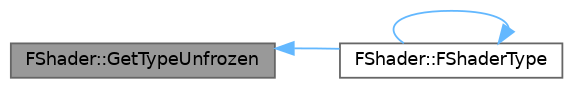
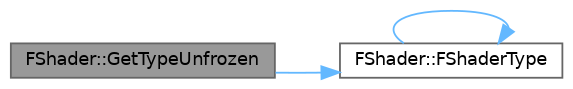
(317, 48) -> (298, 73)
